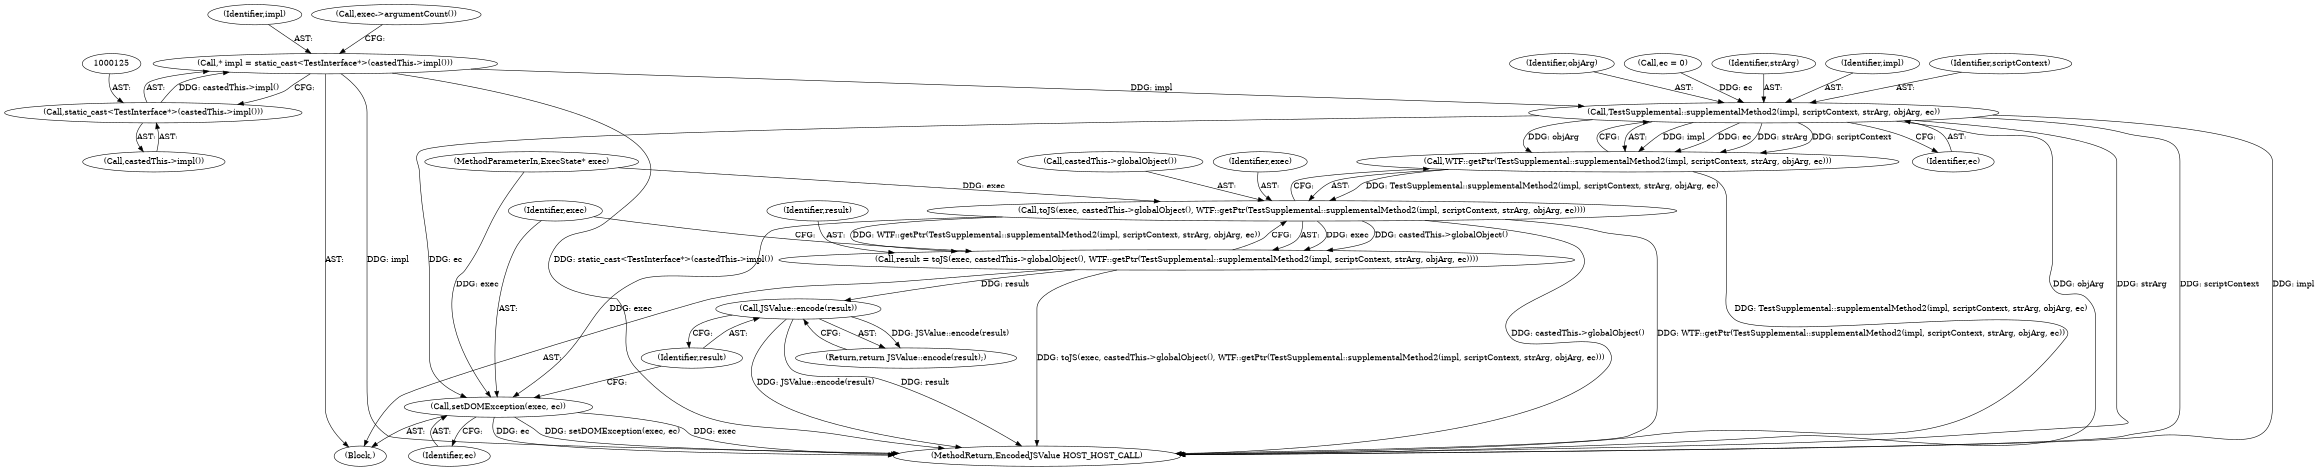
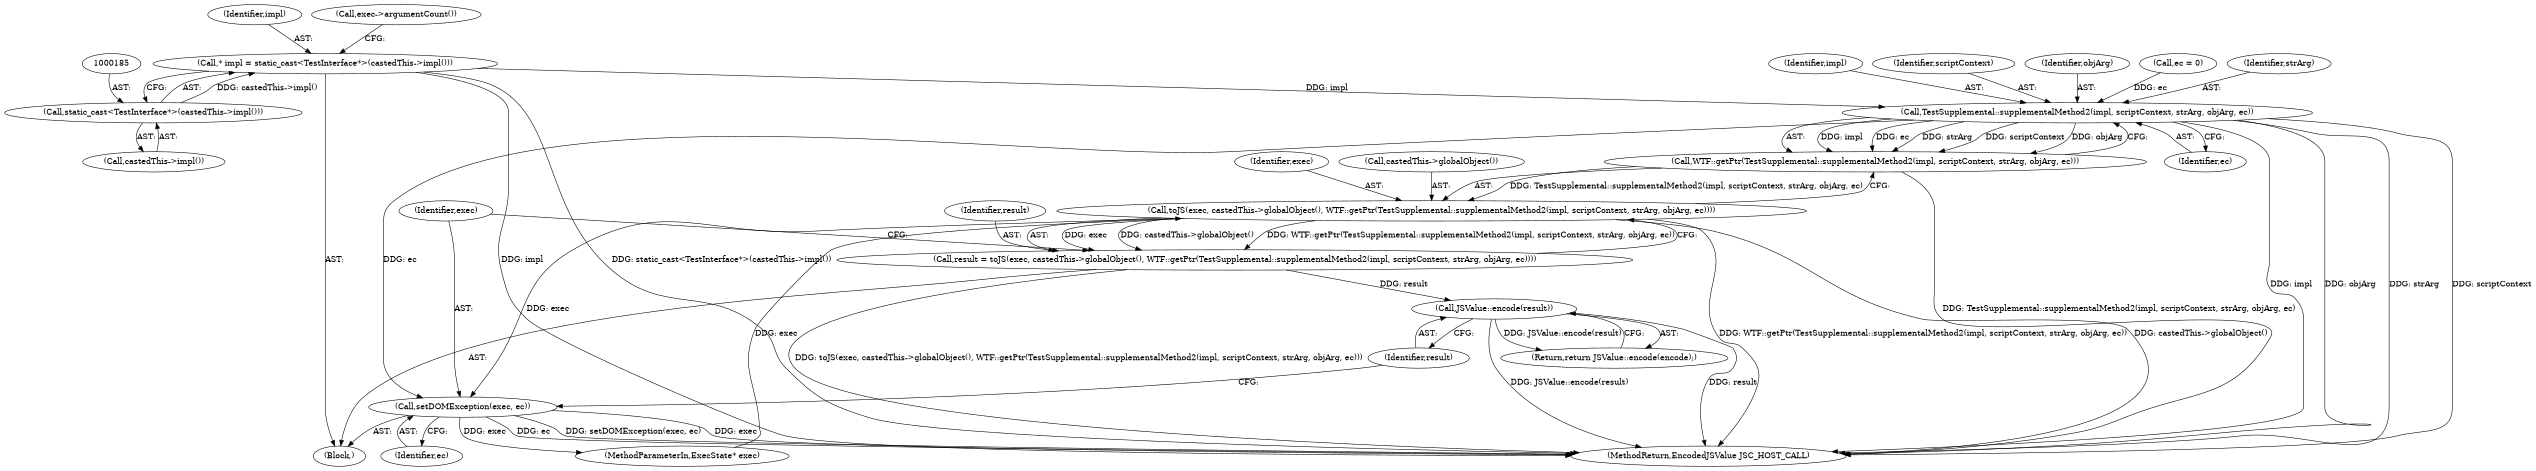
(112, 64) -> (112, 64)
(458, 277) -> (509, 447)
(906, 358) -> (1614, 358)
(1037, 456) -> (1709, 456)
